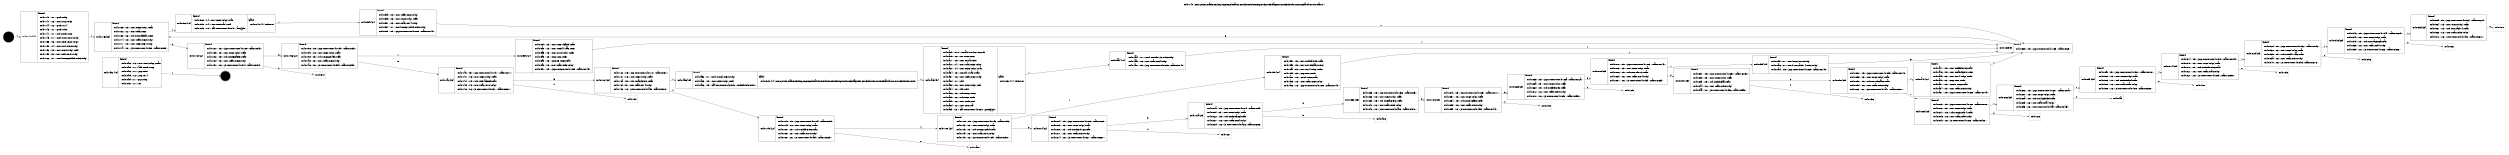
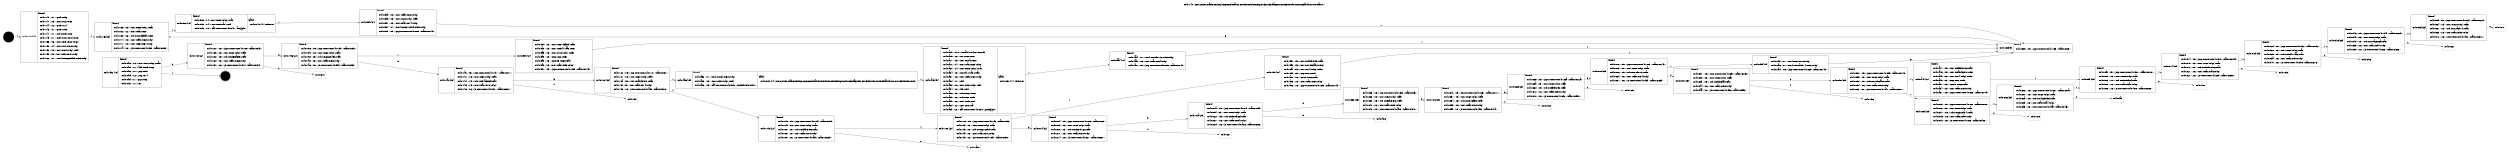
(178, 46) -> (174, 65)
(2006, 59) -> (2034, 79)
